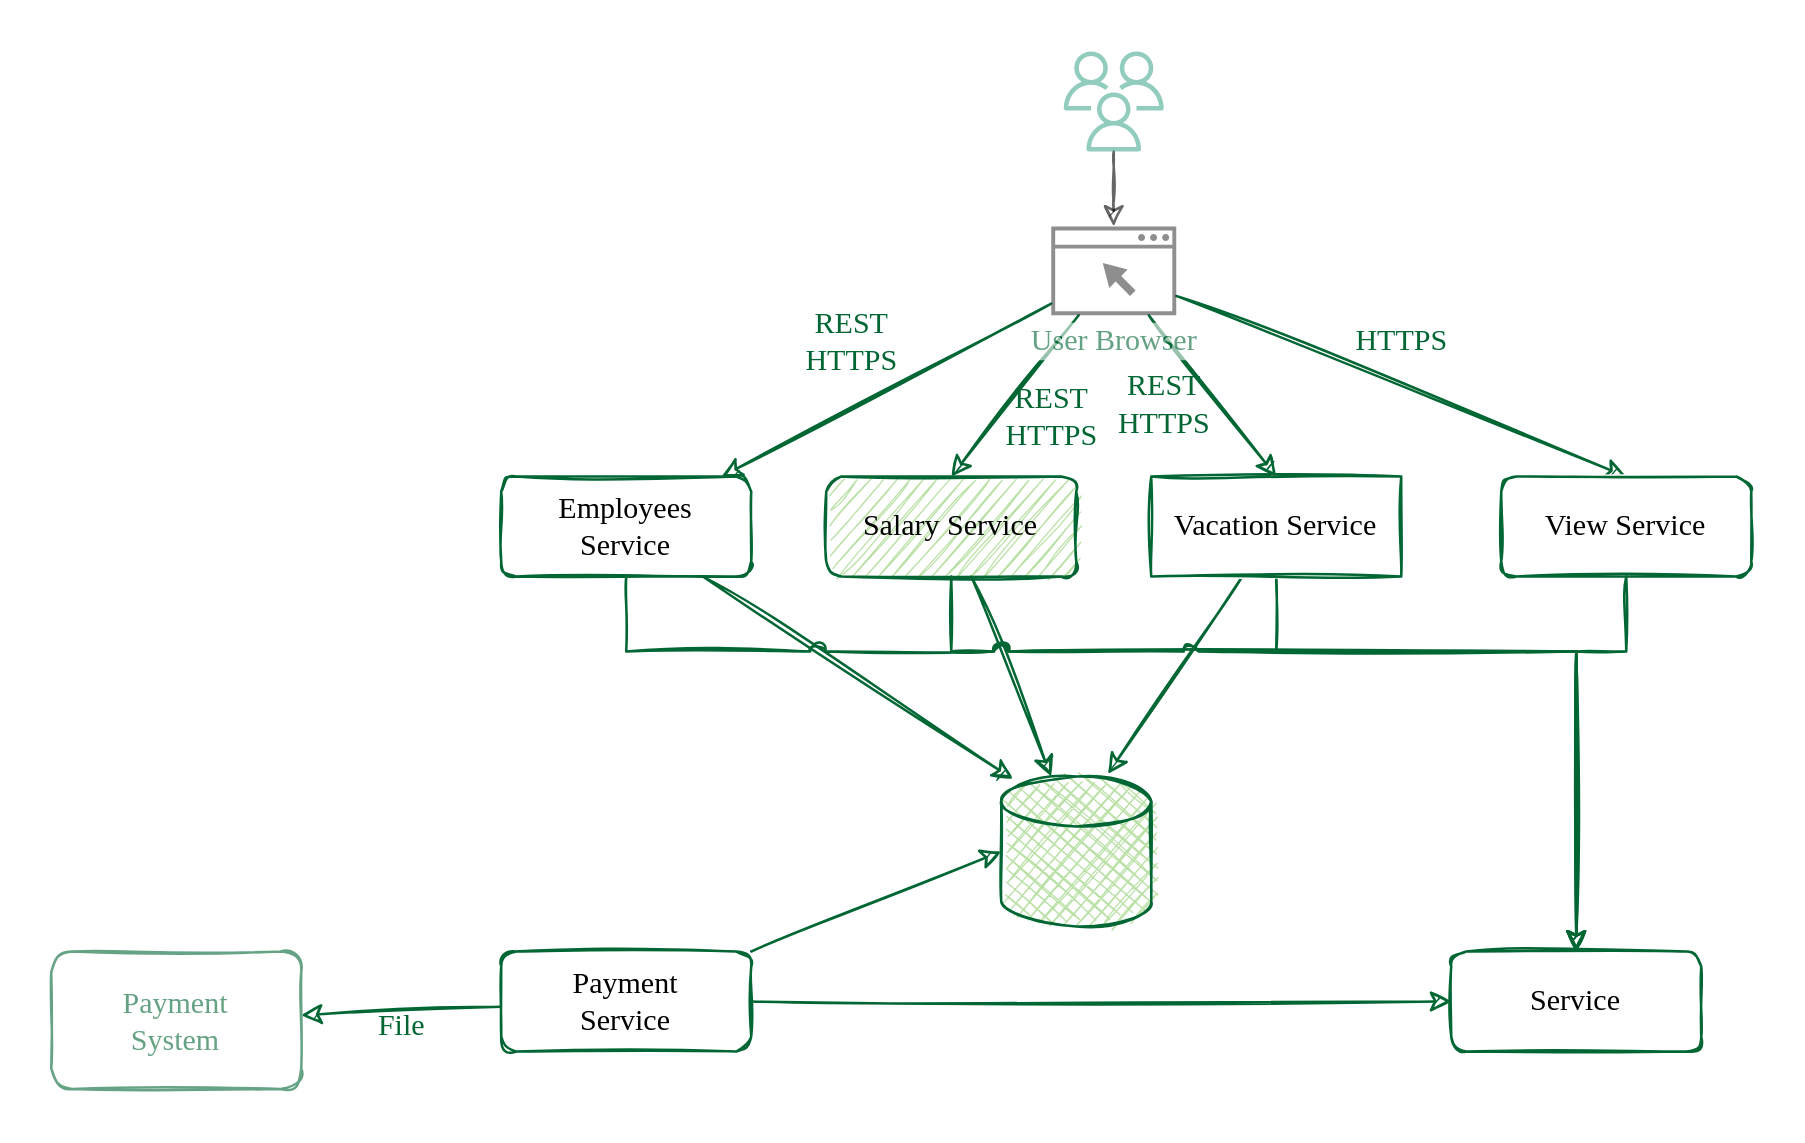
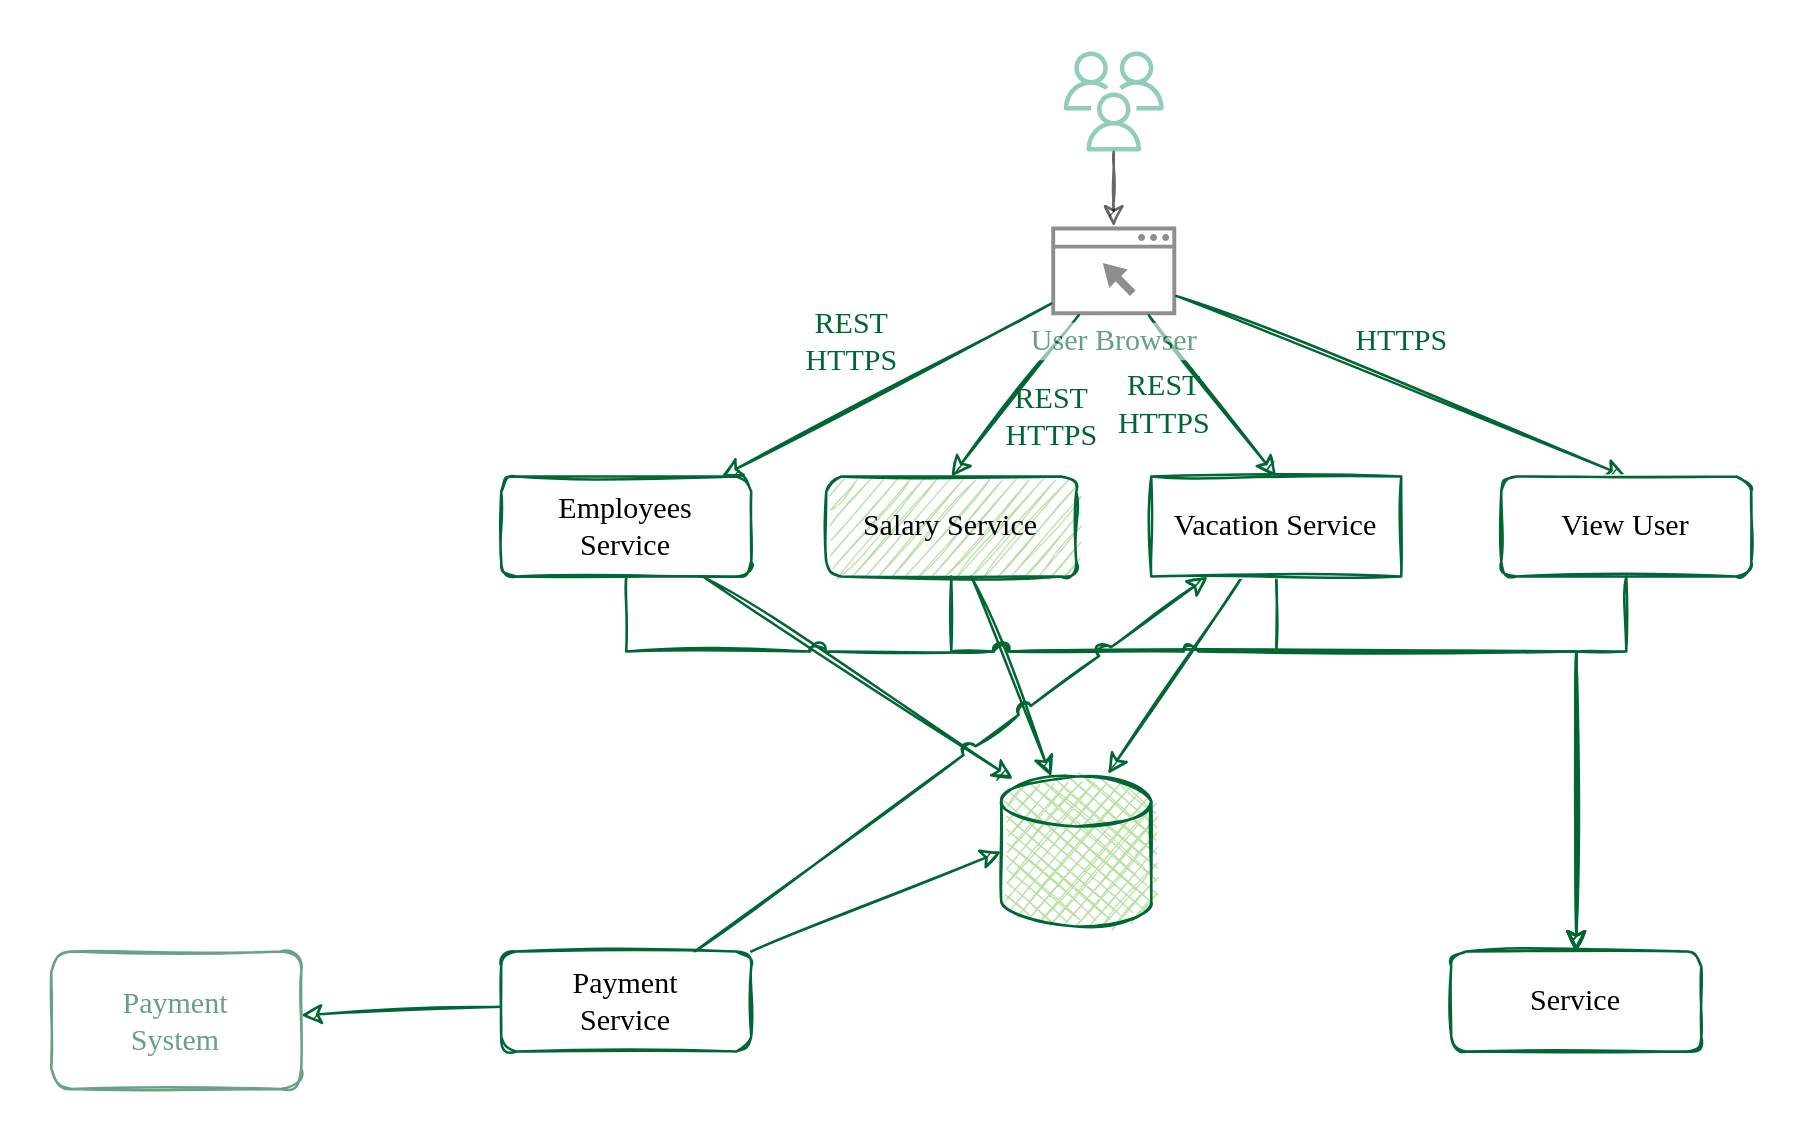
(1626, 526) -> (1626, 526)
(1096, 1001) -> (834, 850)
(401, 1026) -> none
